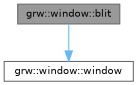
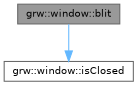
(69, 71) -> (69, 71)
